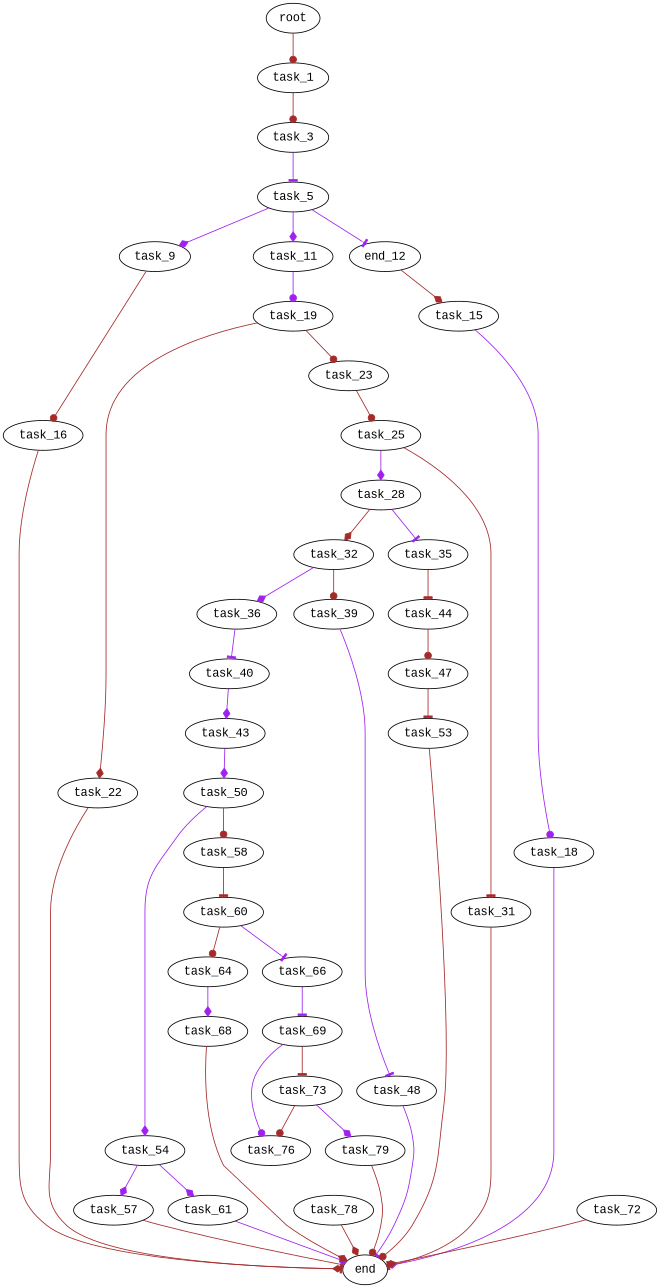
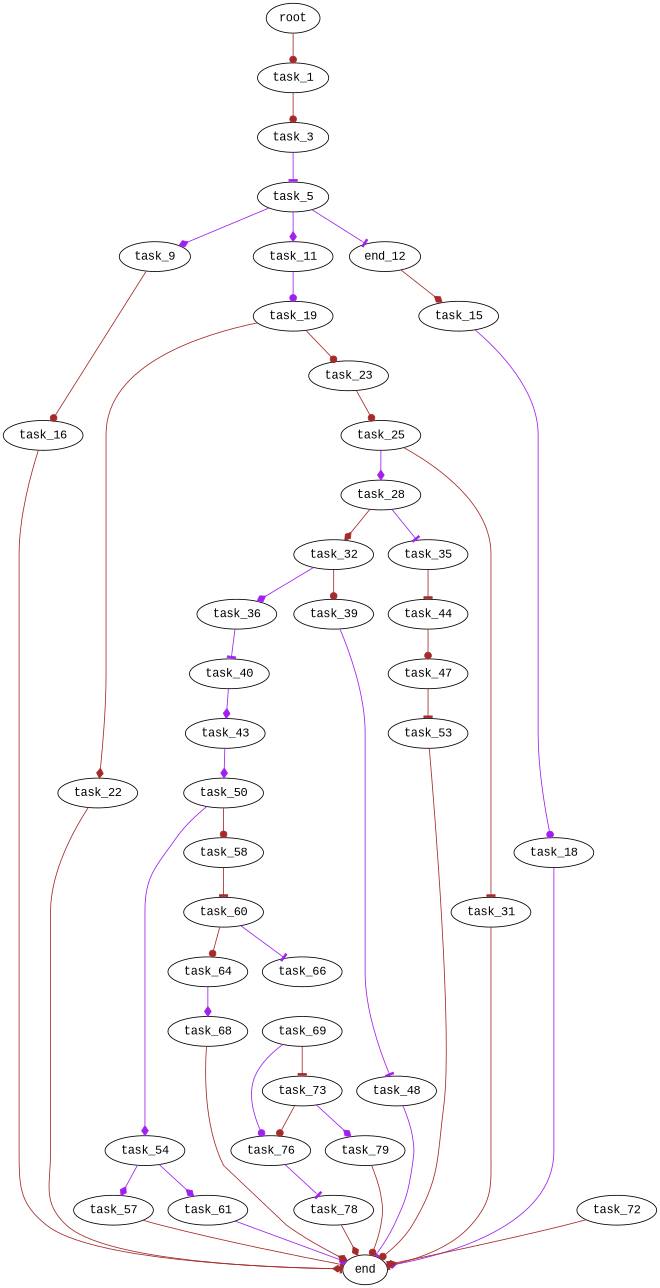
(302, 1000) -> none
none -> (301, 1179)
